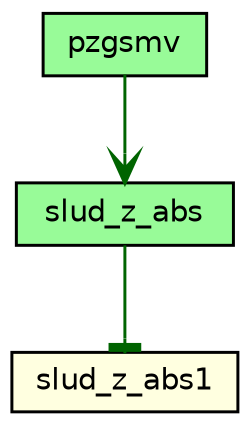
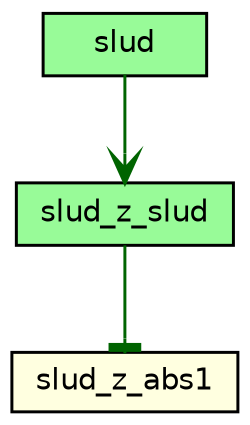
(125, 45) -> (125, 45)
(125, 214) -> (125, 214)
